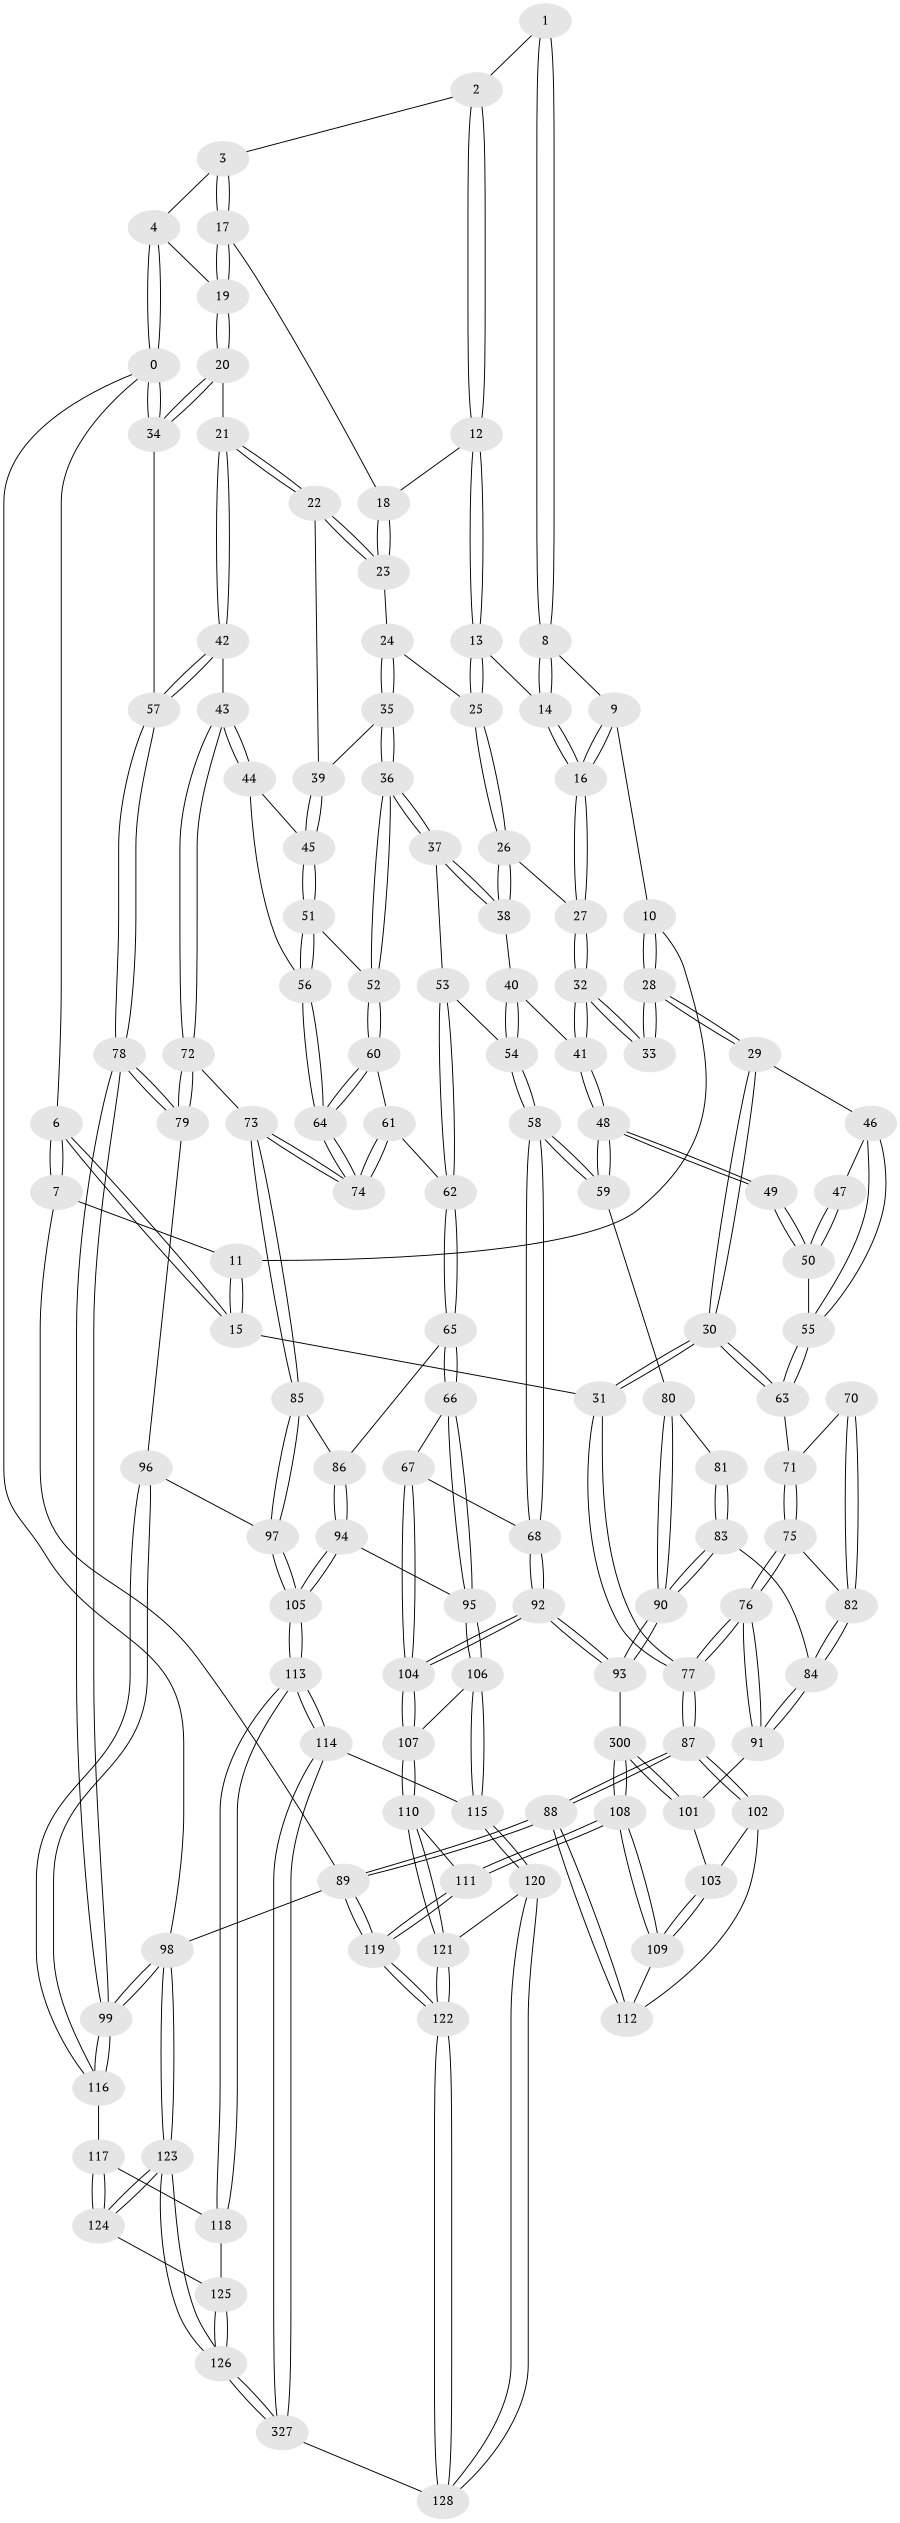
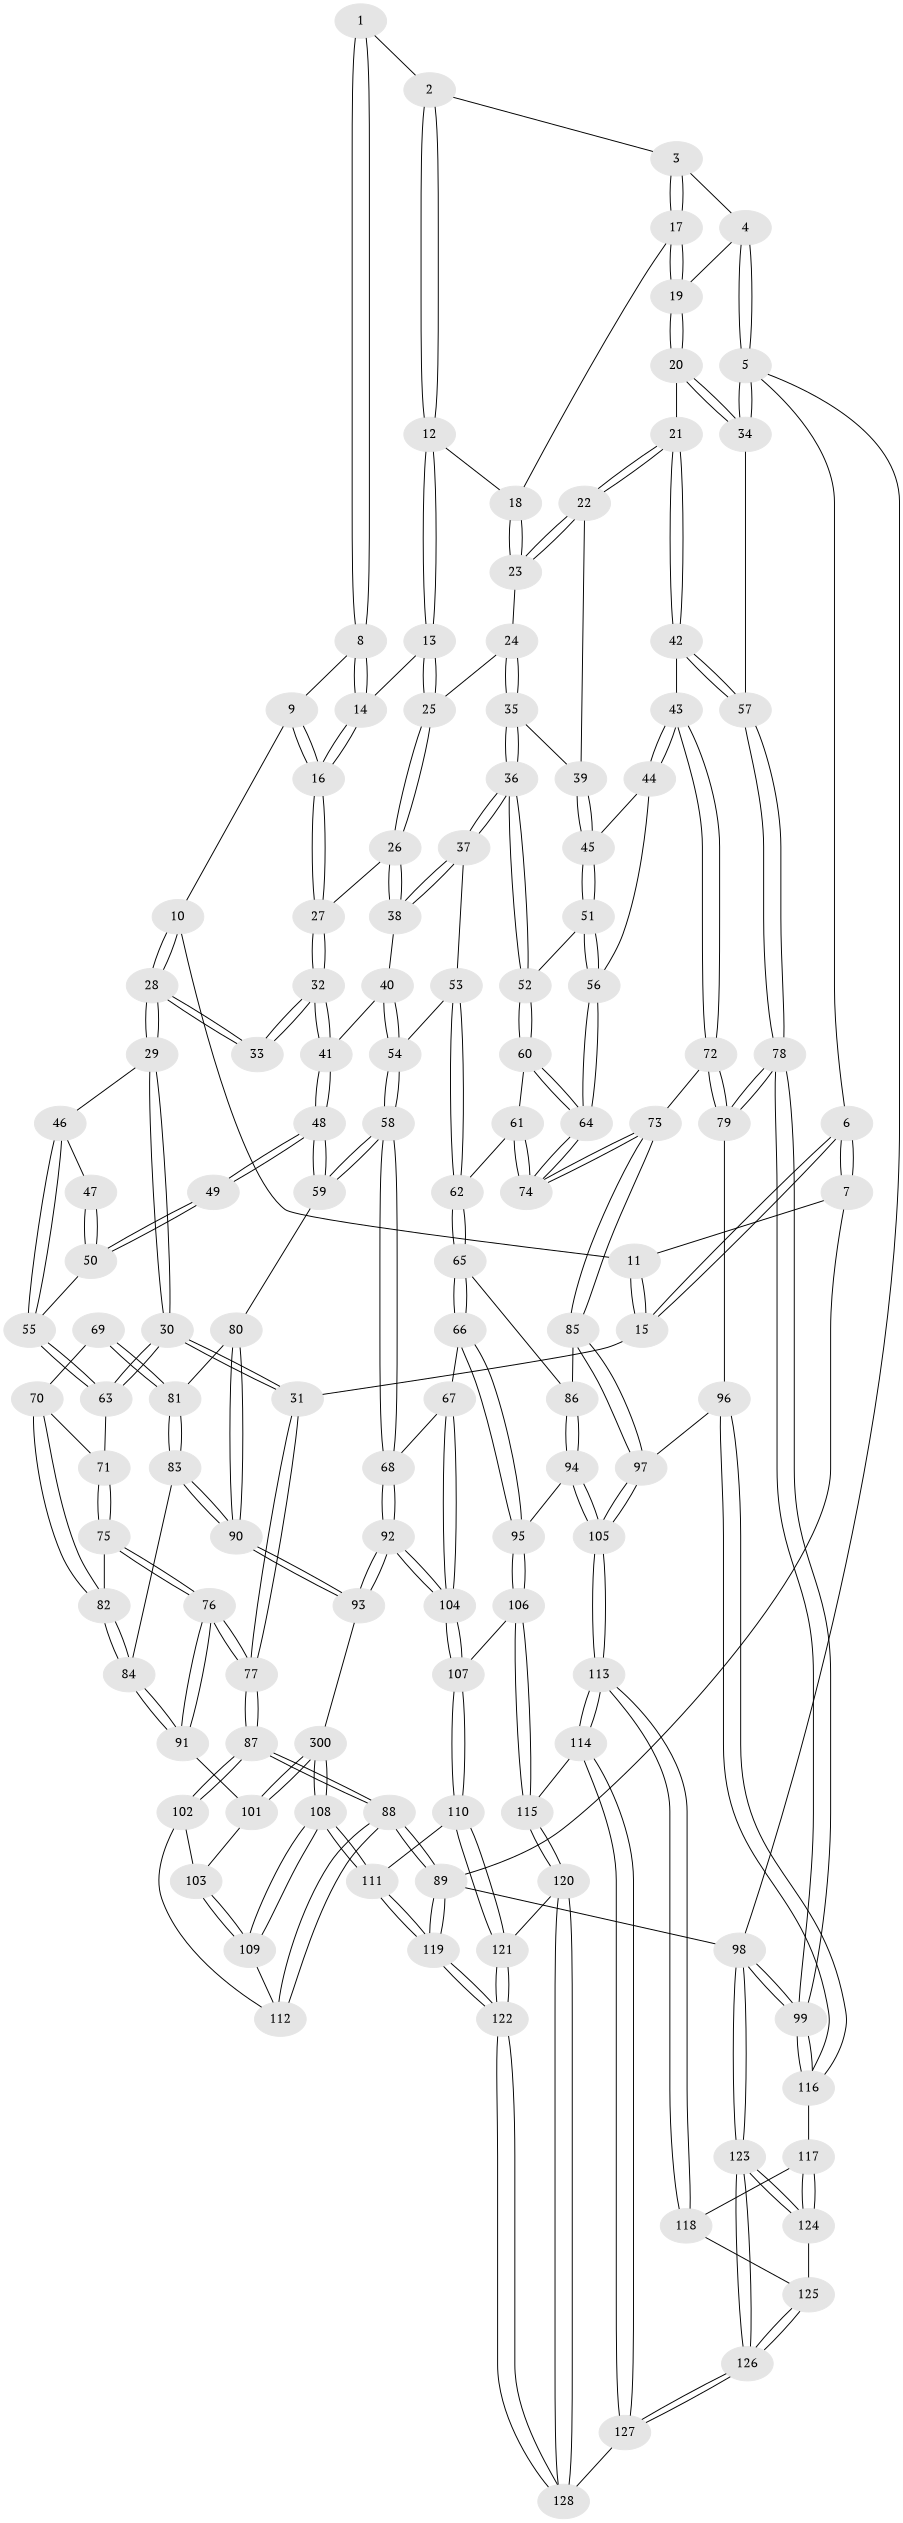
(154, 366) -> (745, 366)
none -> (99, 1330)
(282, 2433) -> (625, 2433)
